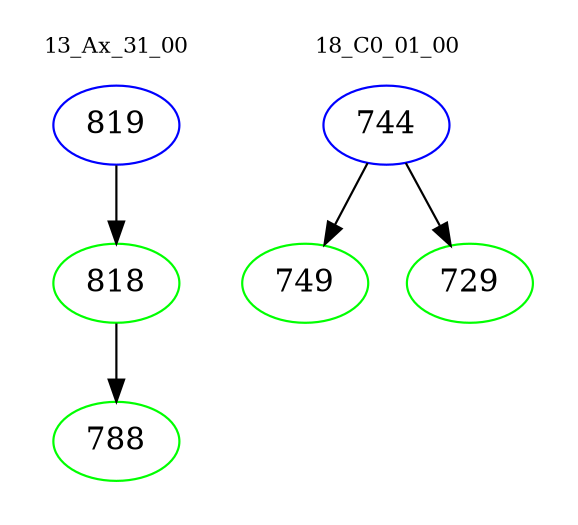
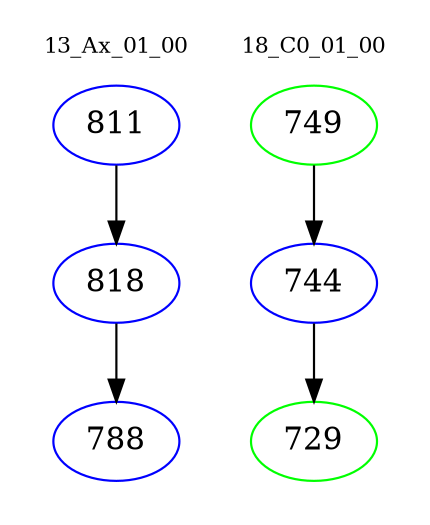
(116, 47) -> (116, 47)
(116, 125) -> (116, 125)
(351, 194) -> (314, 193)
(116, 283) -> (116, 283)
(116, 441) -> (116, 441)
